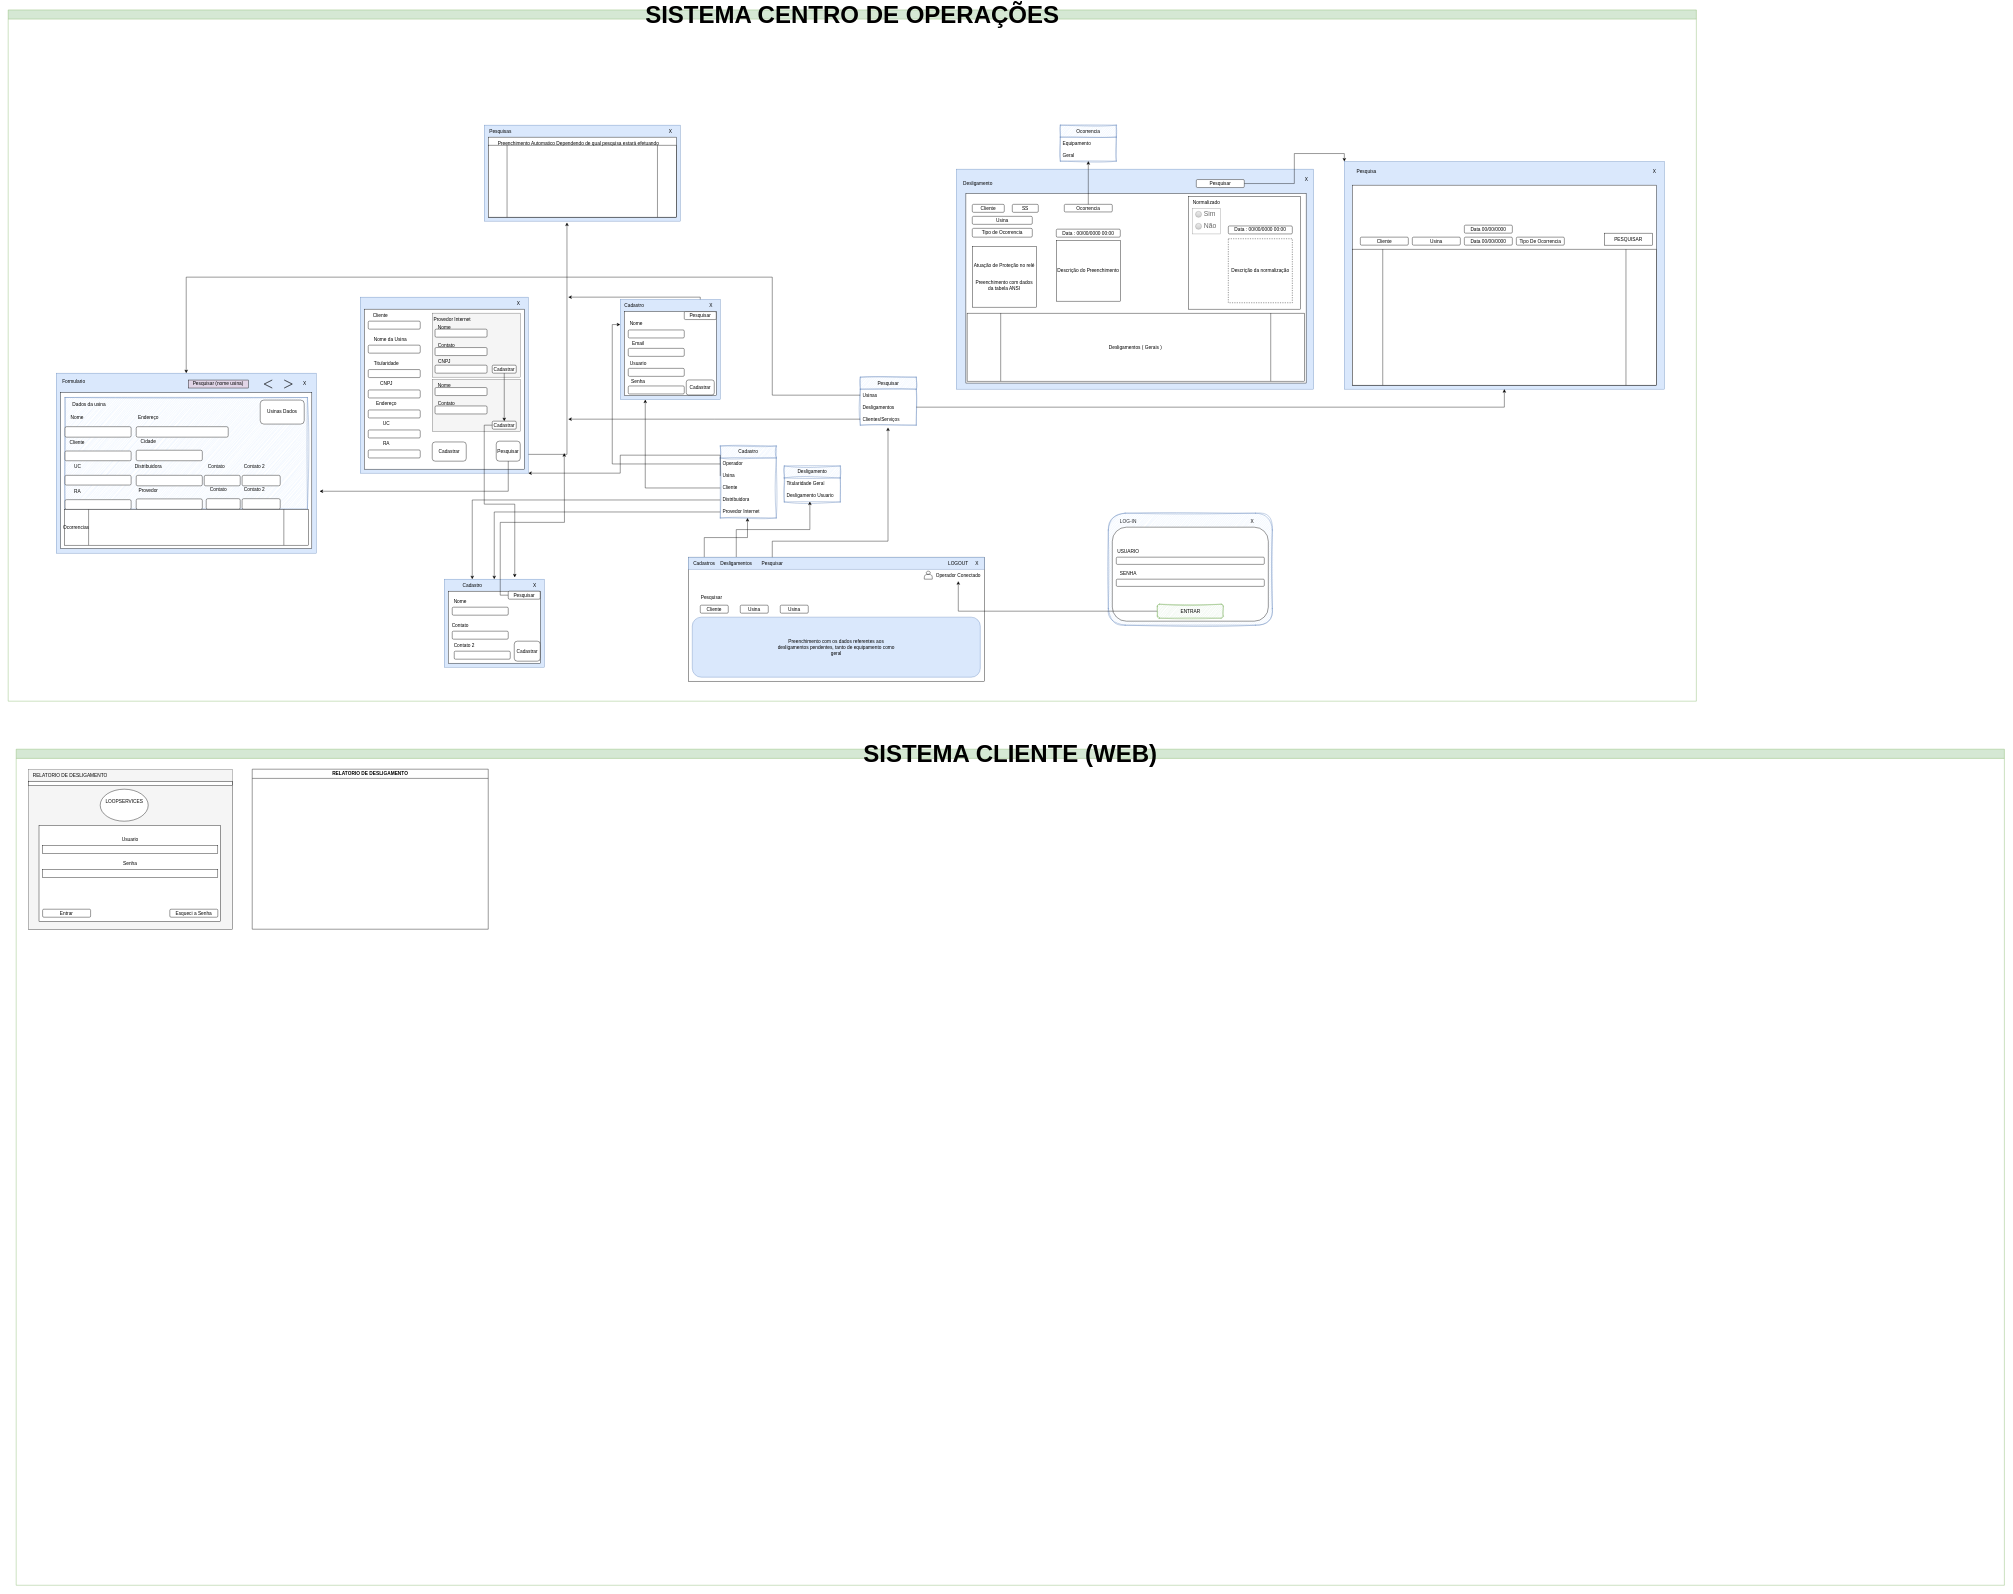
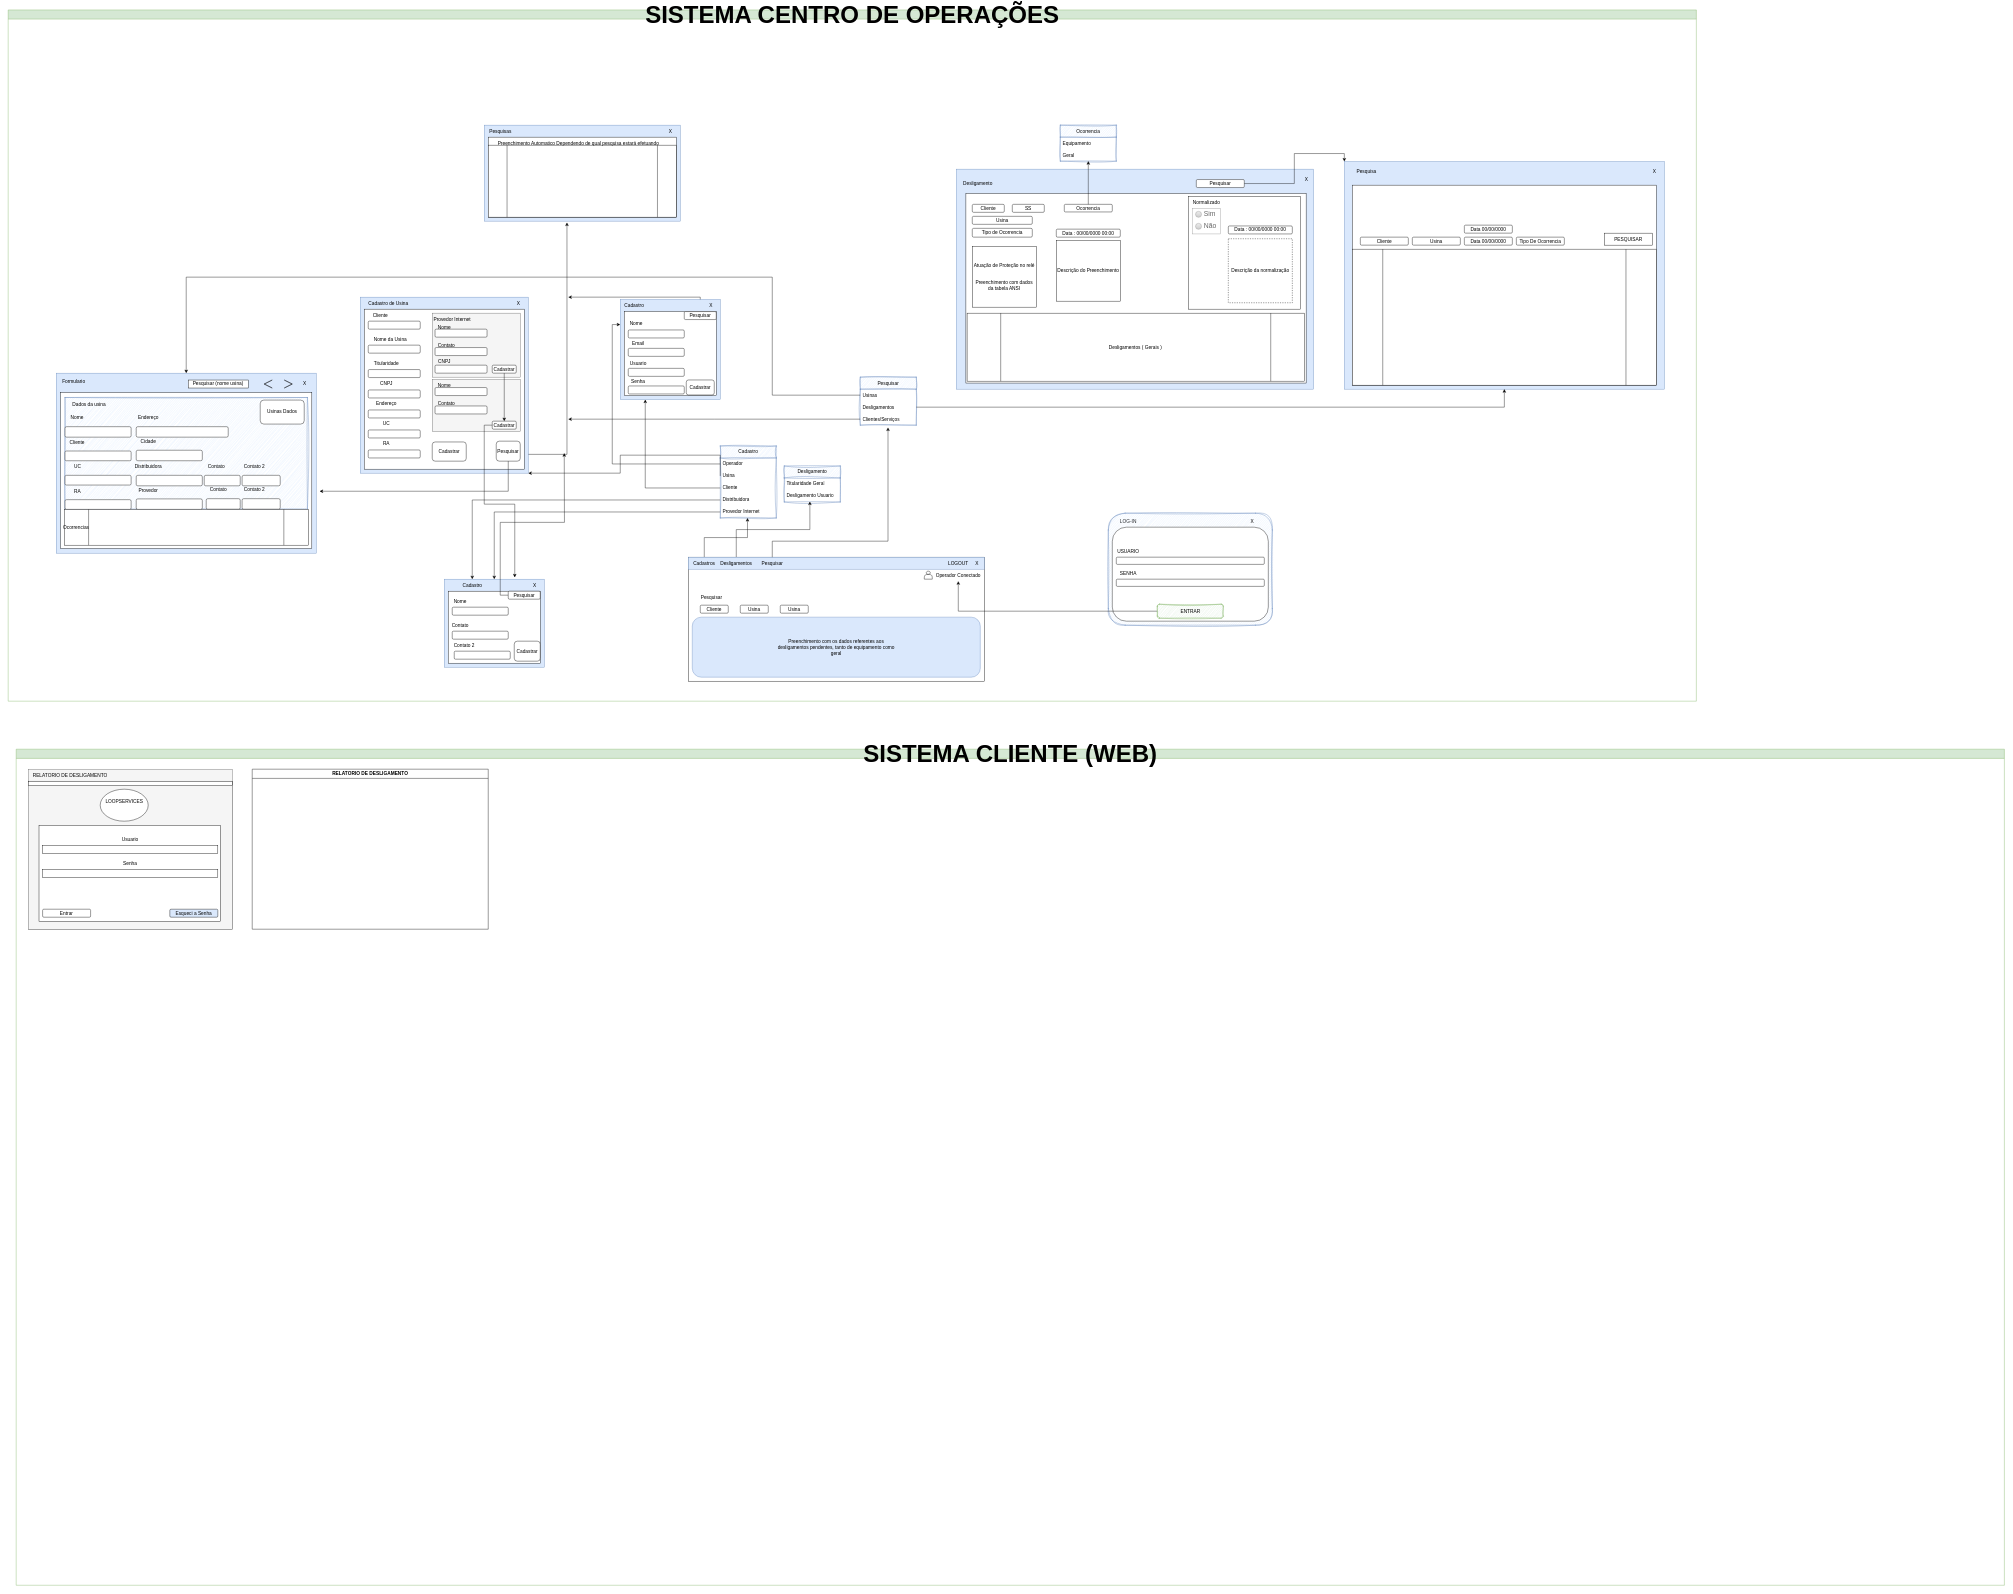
(1025, 208) -> (1028, 208)
none -> (388, 303)
(218, 384) -> (218, 384)
(194, 913) -> (194, 913)
